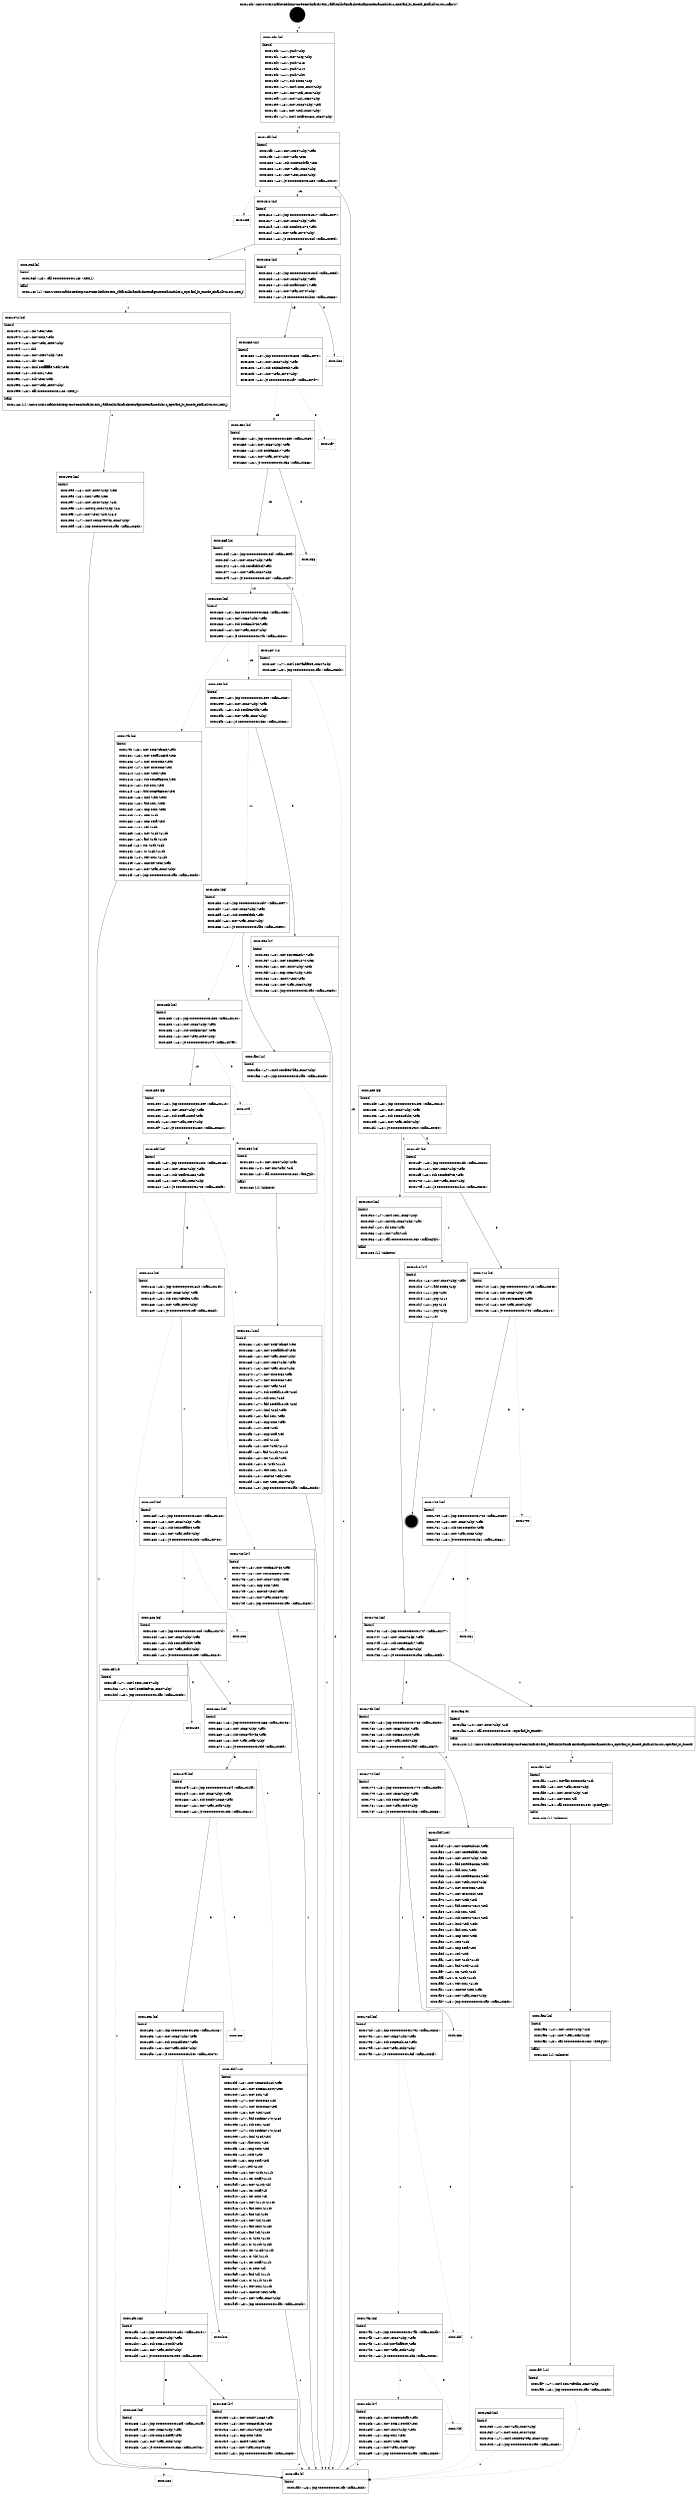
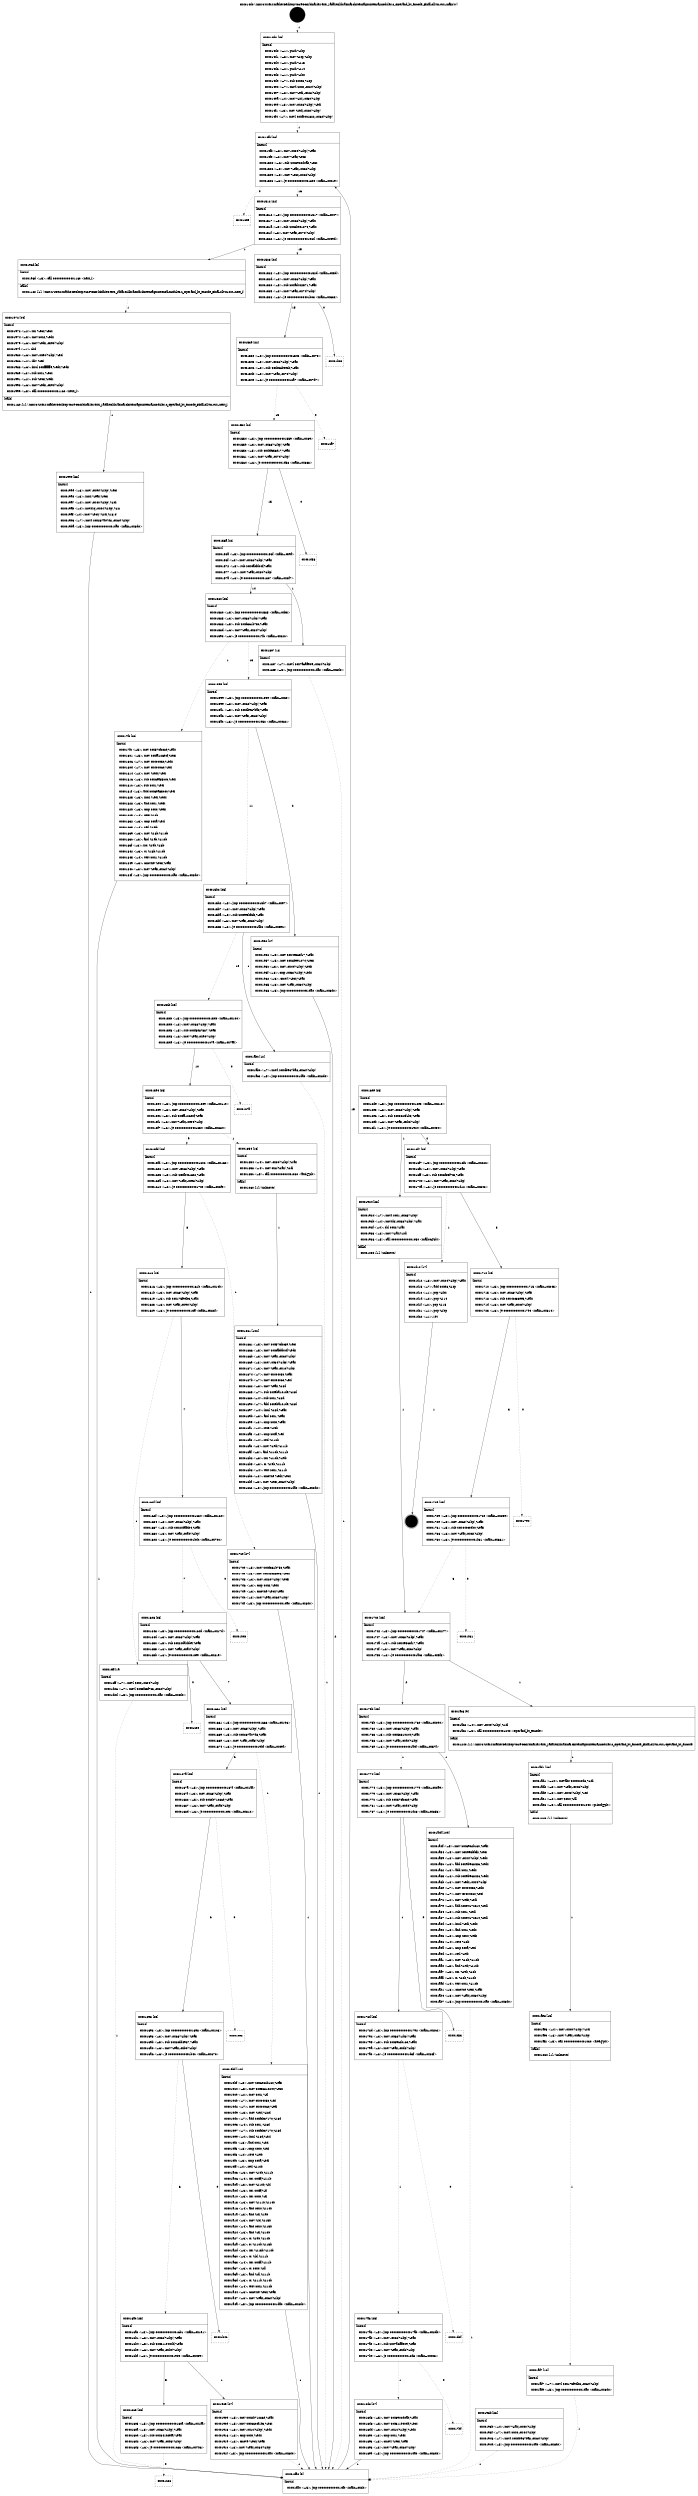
(570, 2212) -> (570, 2212)
